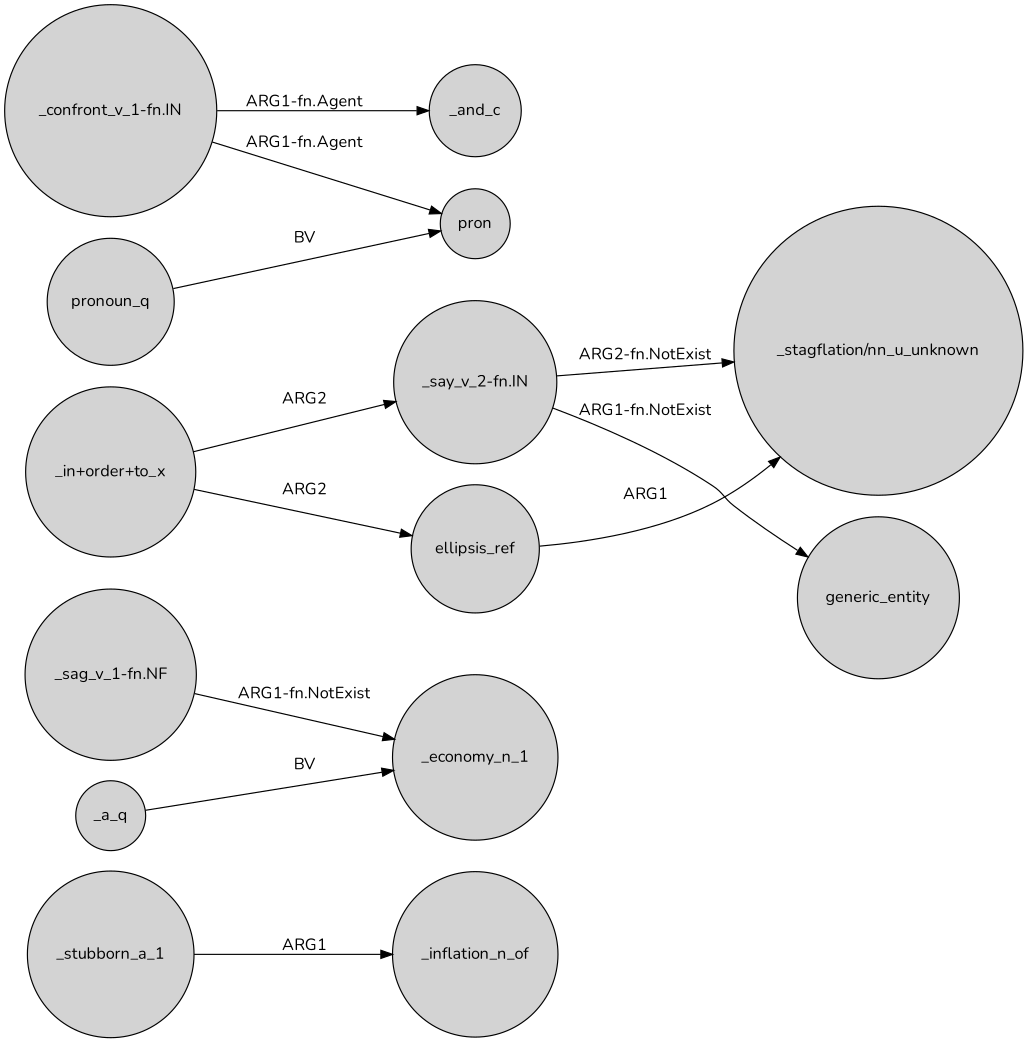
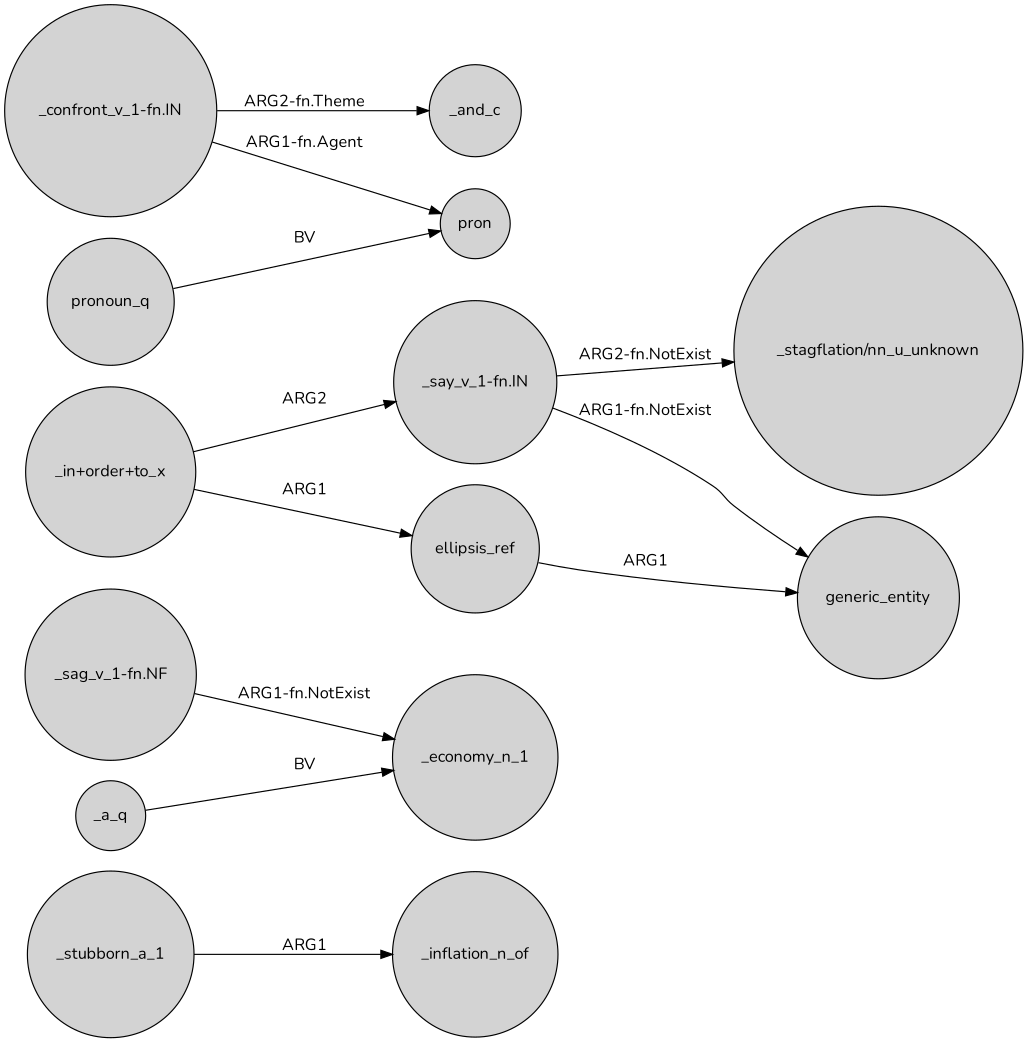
(305, 102) -> (305, 102)
(475, 382) -> (475, 382)
(305, 490) -> (305, 490)
(662, 523) -> (662, 580)
